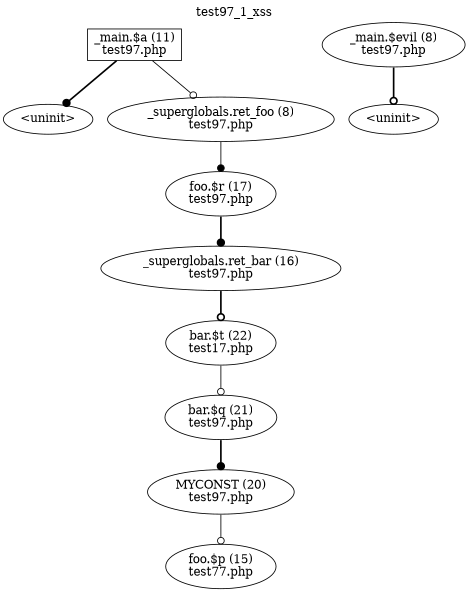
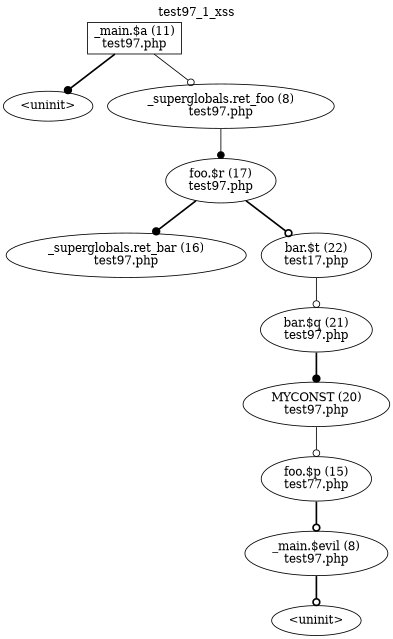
(221, 302) -> (266, 216)
none -> (316, 513)
